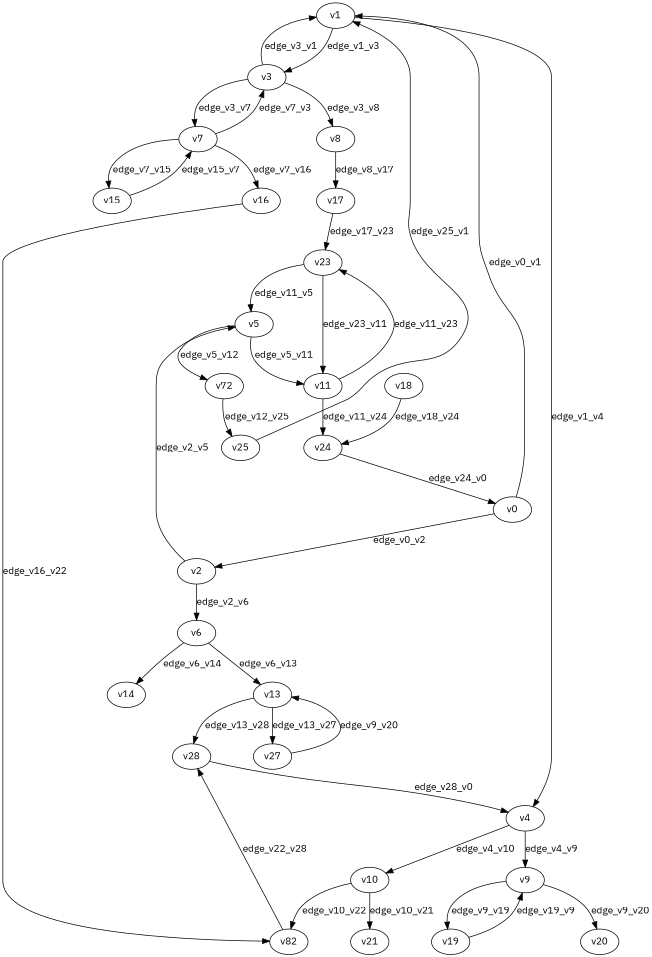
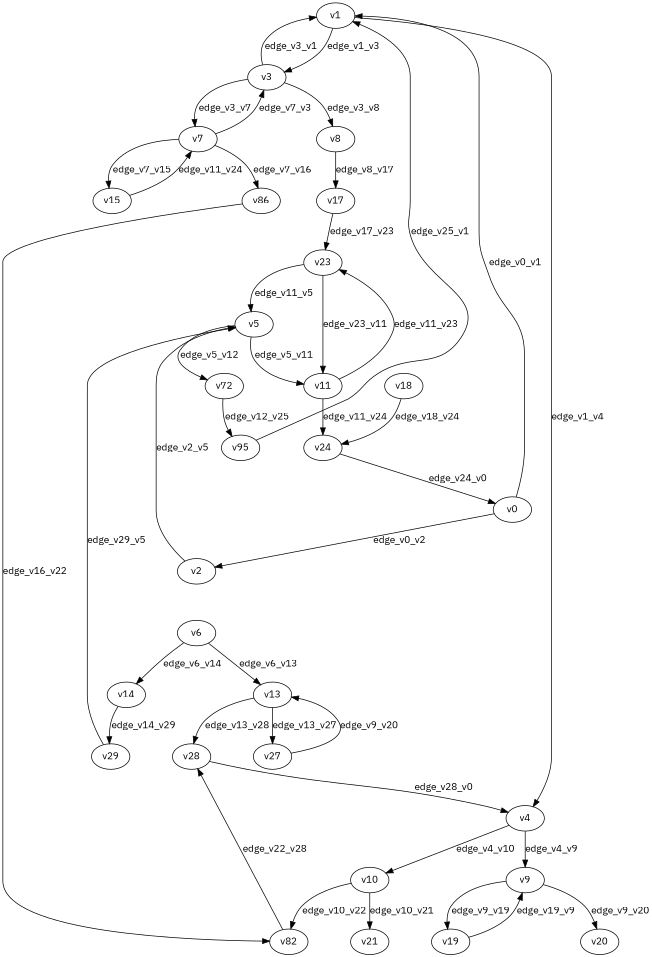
(211, 170) -> (211, 170)
(261, 201) -> (261, 201)
(241, 448) -> (241, 448)
(197, 599) -> none
none -> (111, 757)
